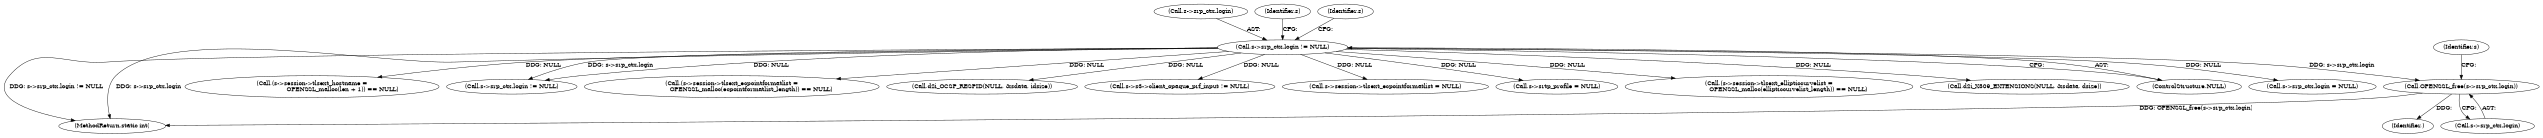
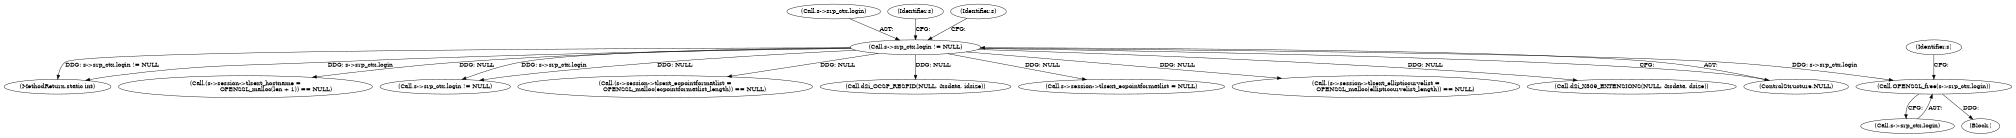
(1180, 87) -> none
(1557, 87) -> none
(2312, 87) -> none
(1296, 117) -> none
(2408, 126) -> (1981, 126)
